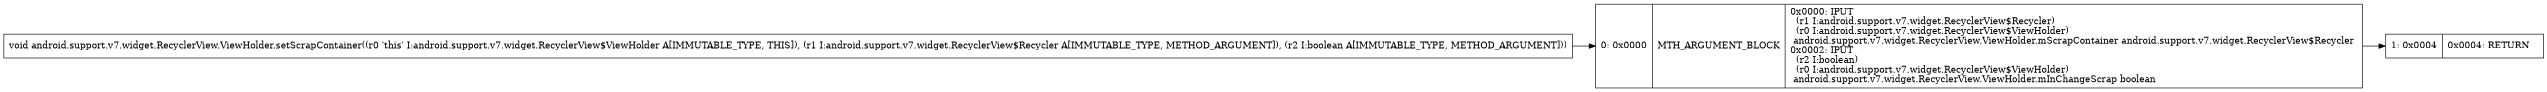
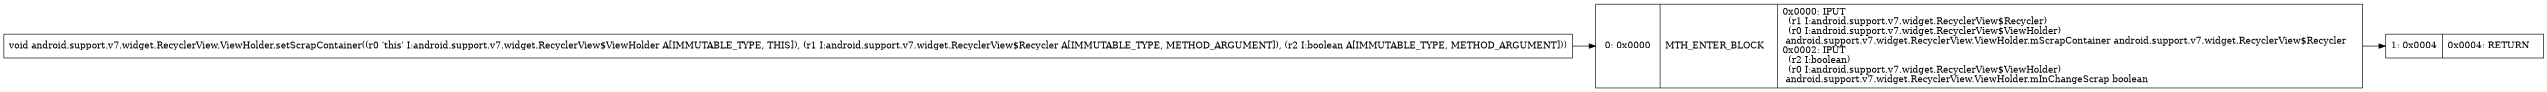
(1719, 46) -> (1715, 46)
